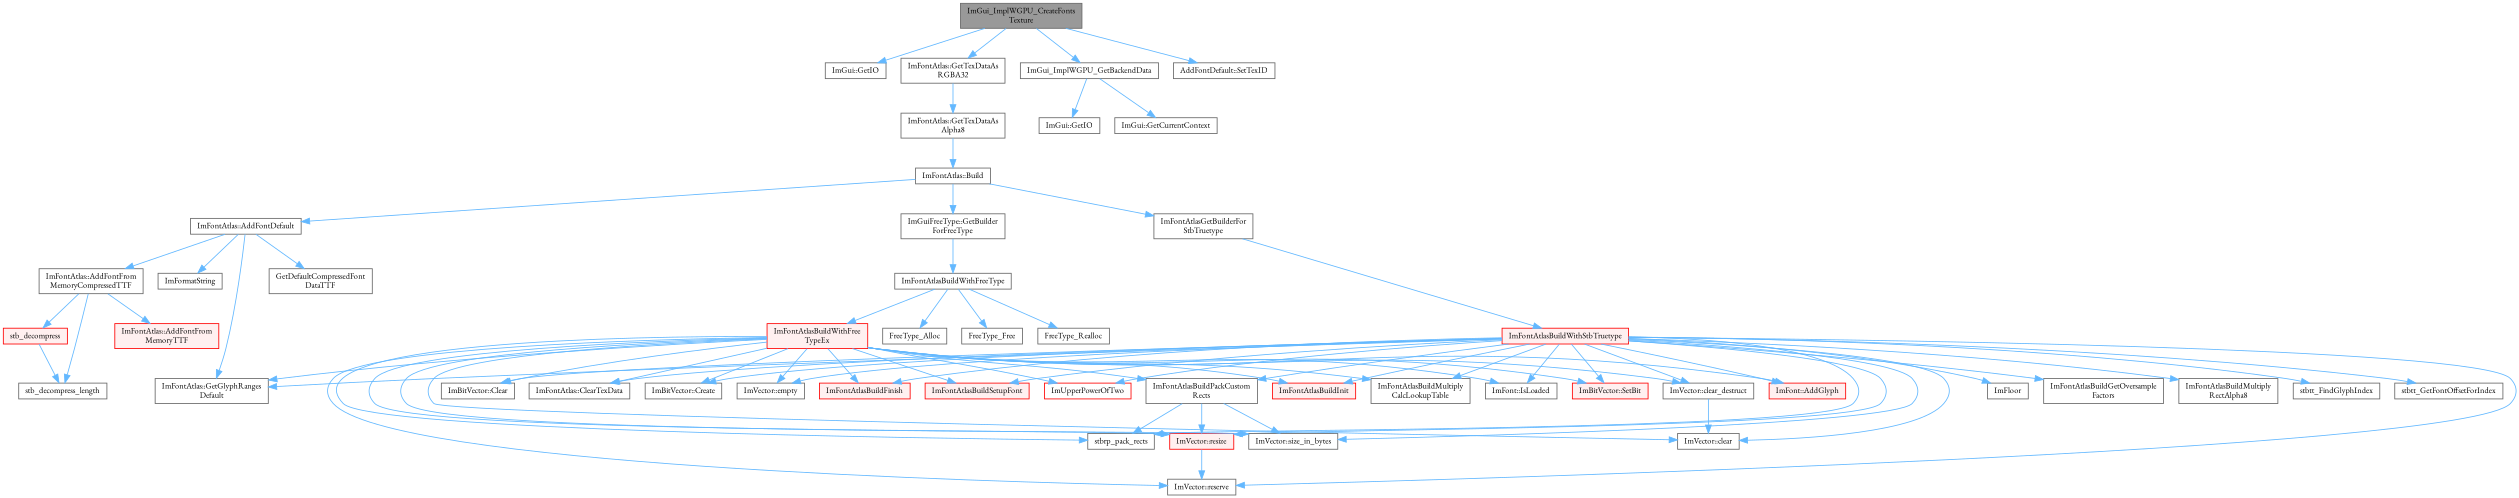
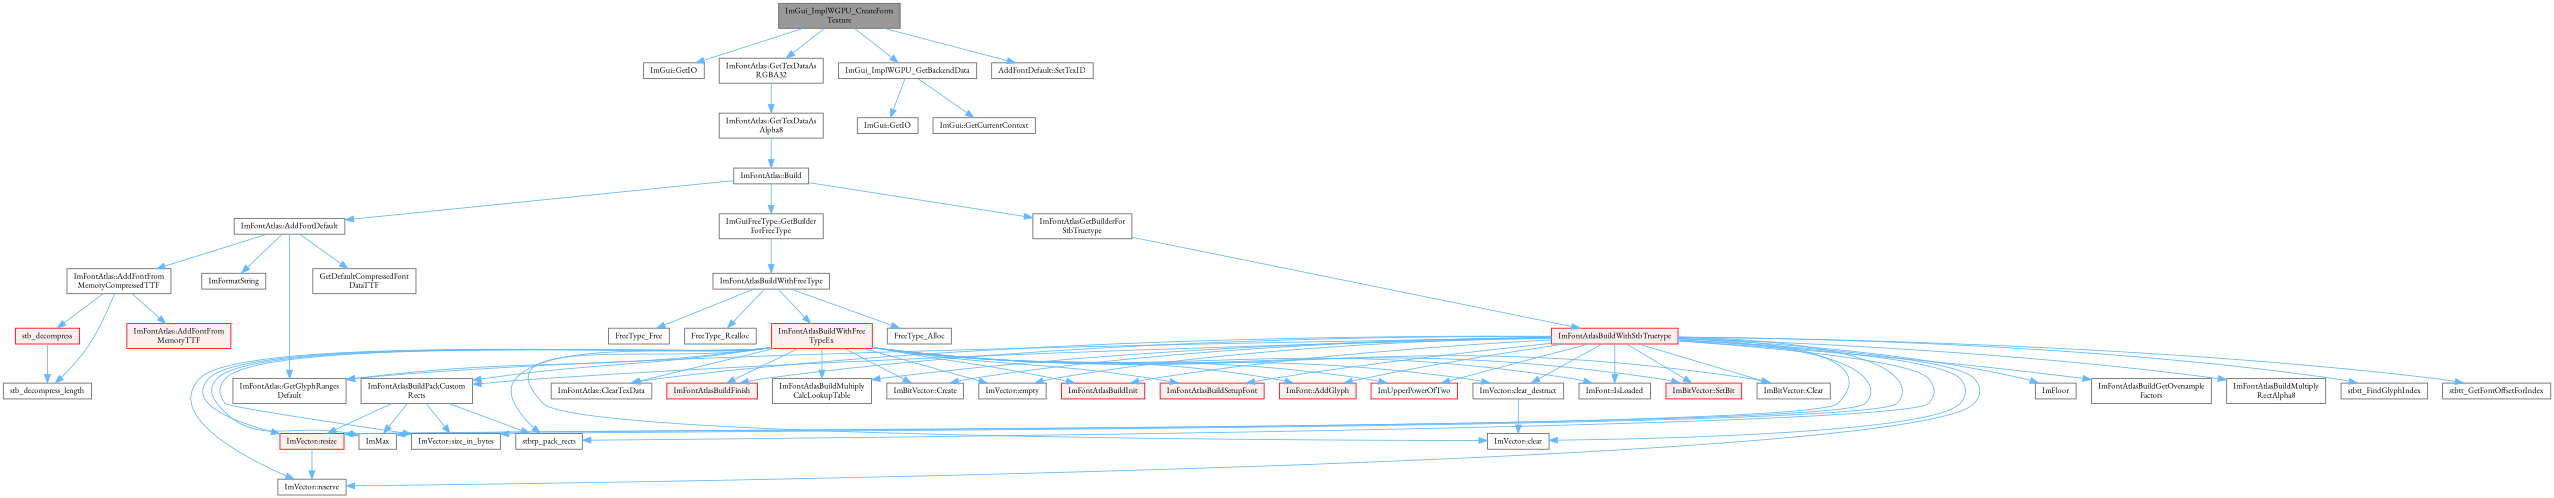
none -> (378, 441)
